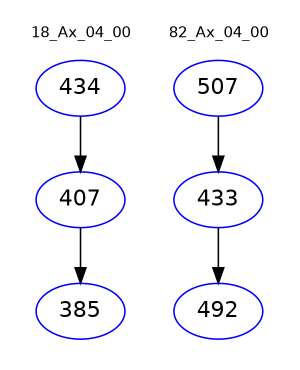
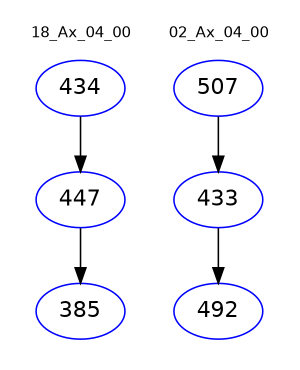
(219, 33) -> (219, 33)
(81, 200) -> (81, 200)
